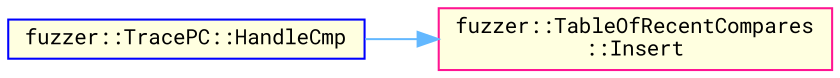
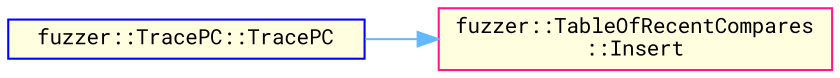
(186, 39) -> (186, 39)
